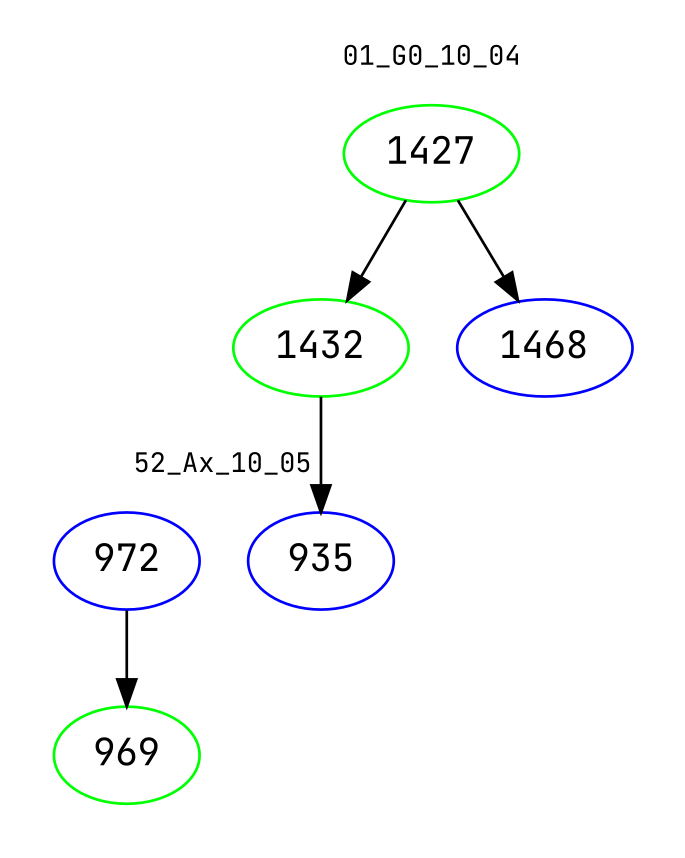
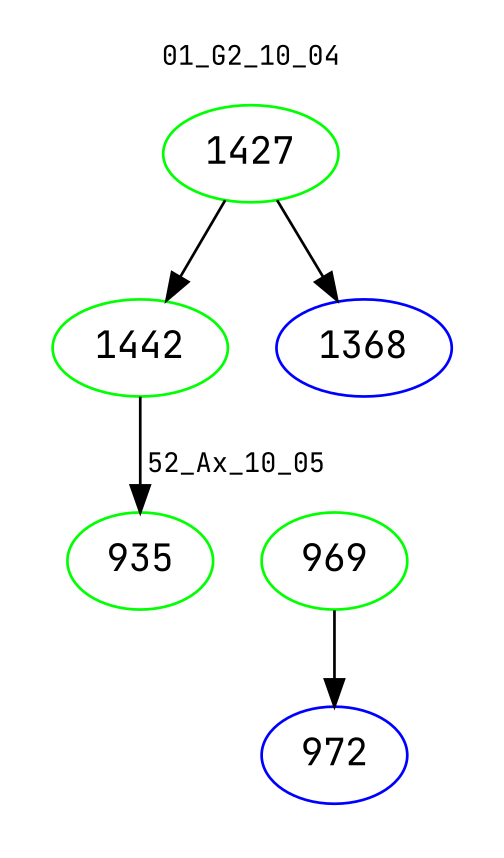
(433, 58) -> (252, 58)
(321, 348) -> (140, 348)
(545, 348) -> (364, 348)
(321, 561) -> (140, 561)
(127, 645) -> (334, 645)
